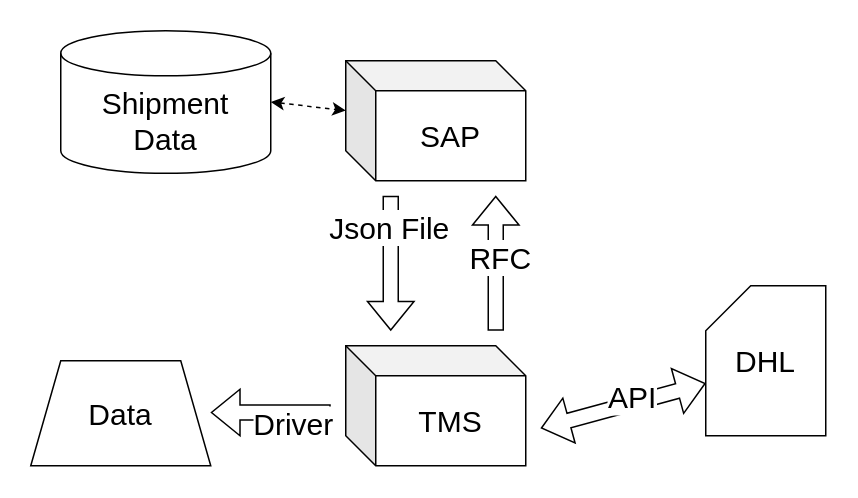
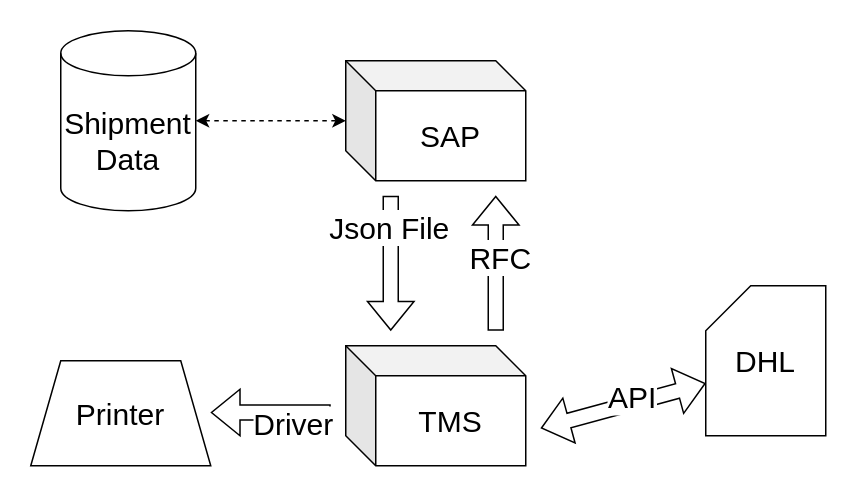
(166, 102) -> (128, 121)
(121, 413) -> (121, 413)
